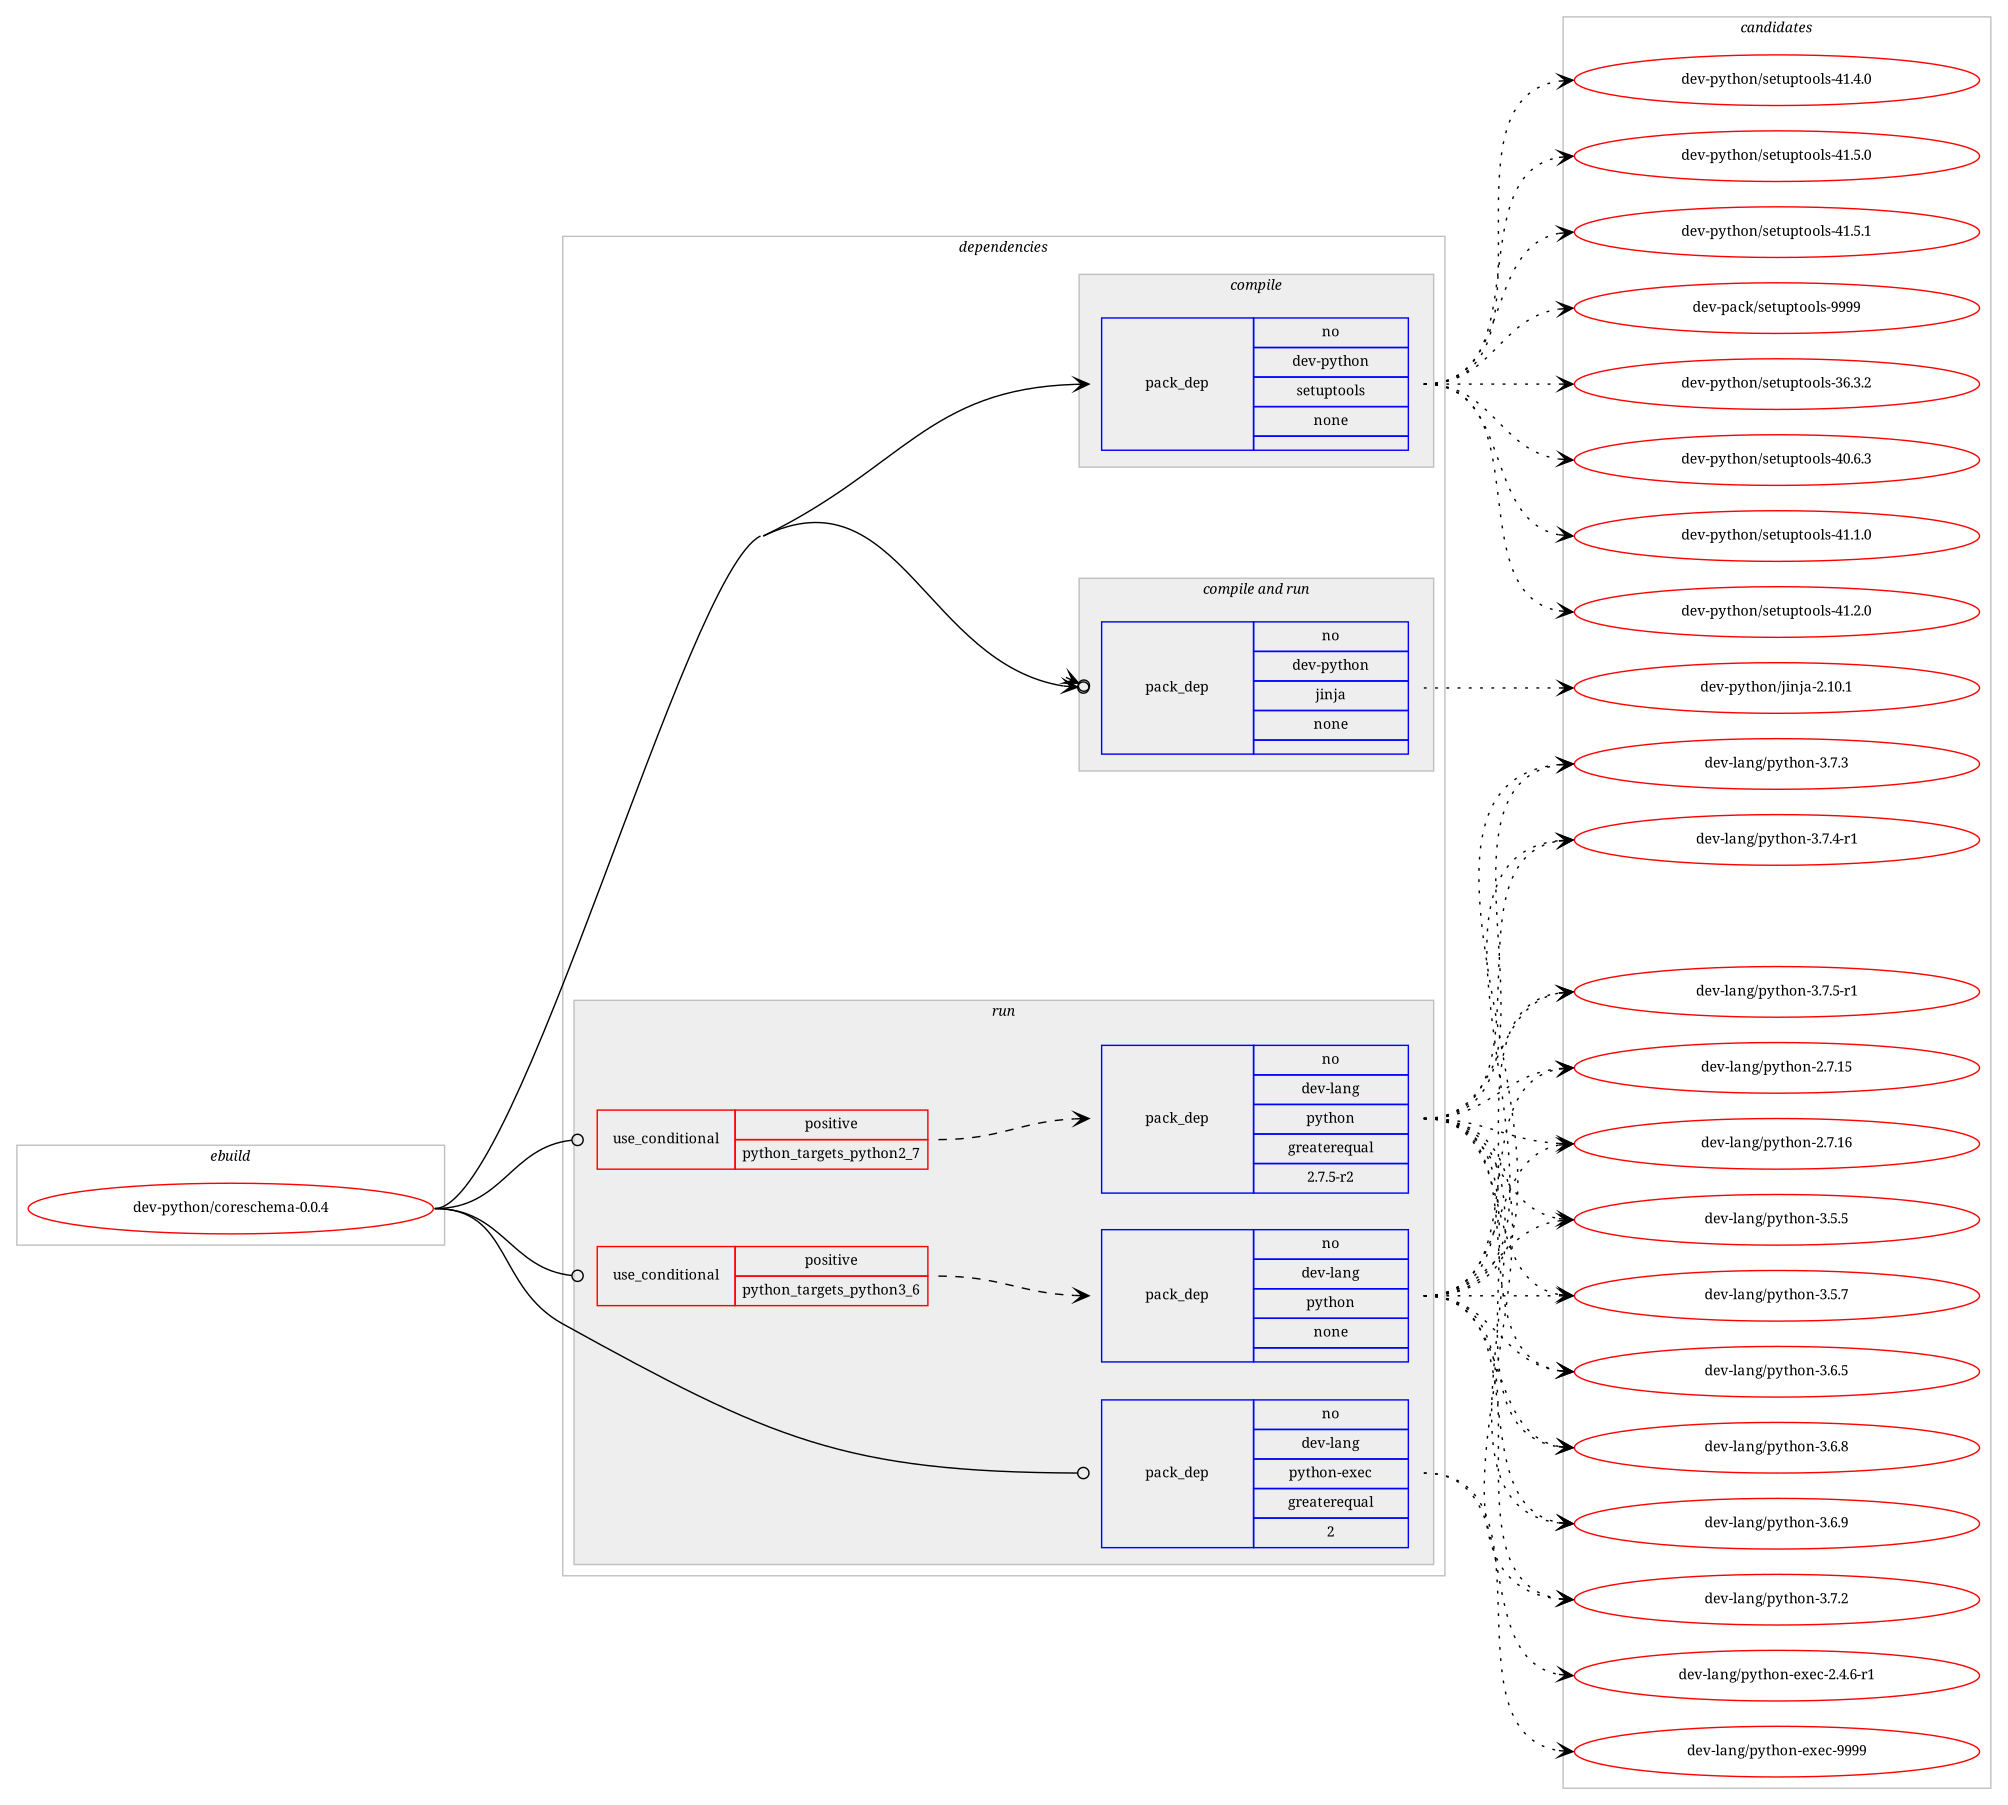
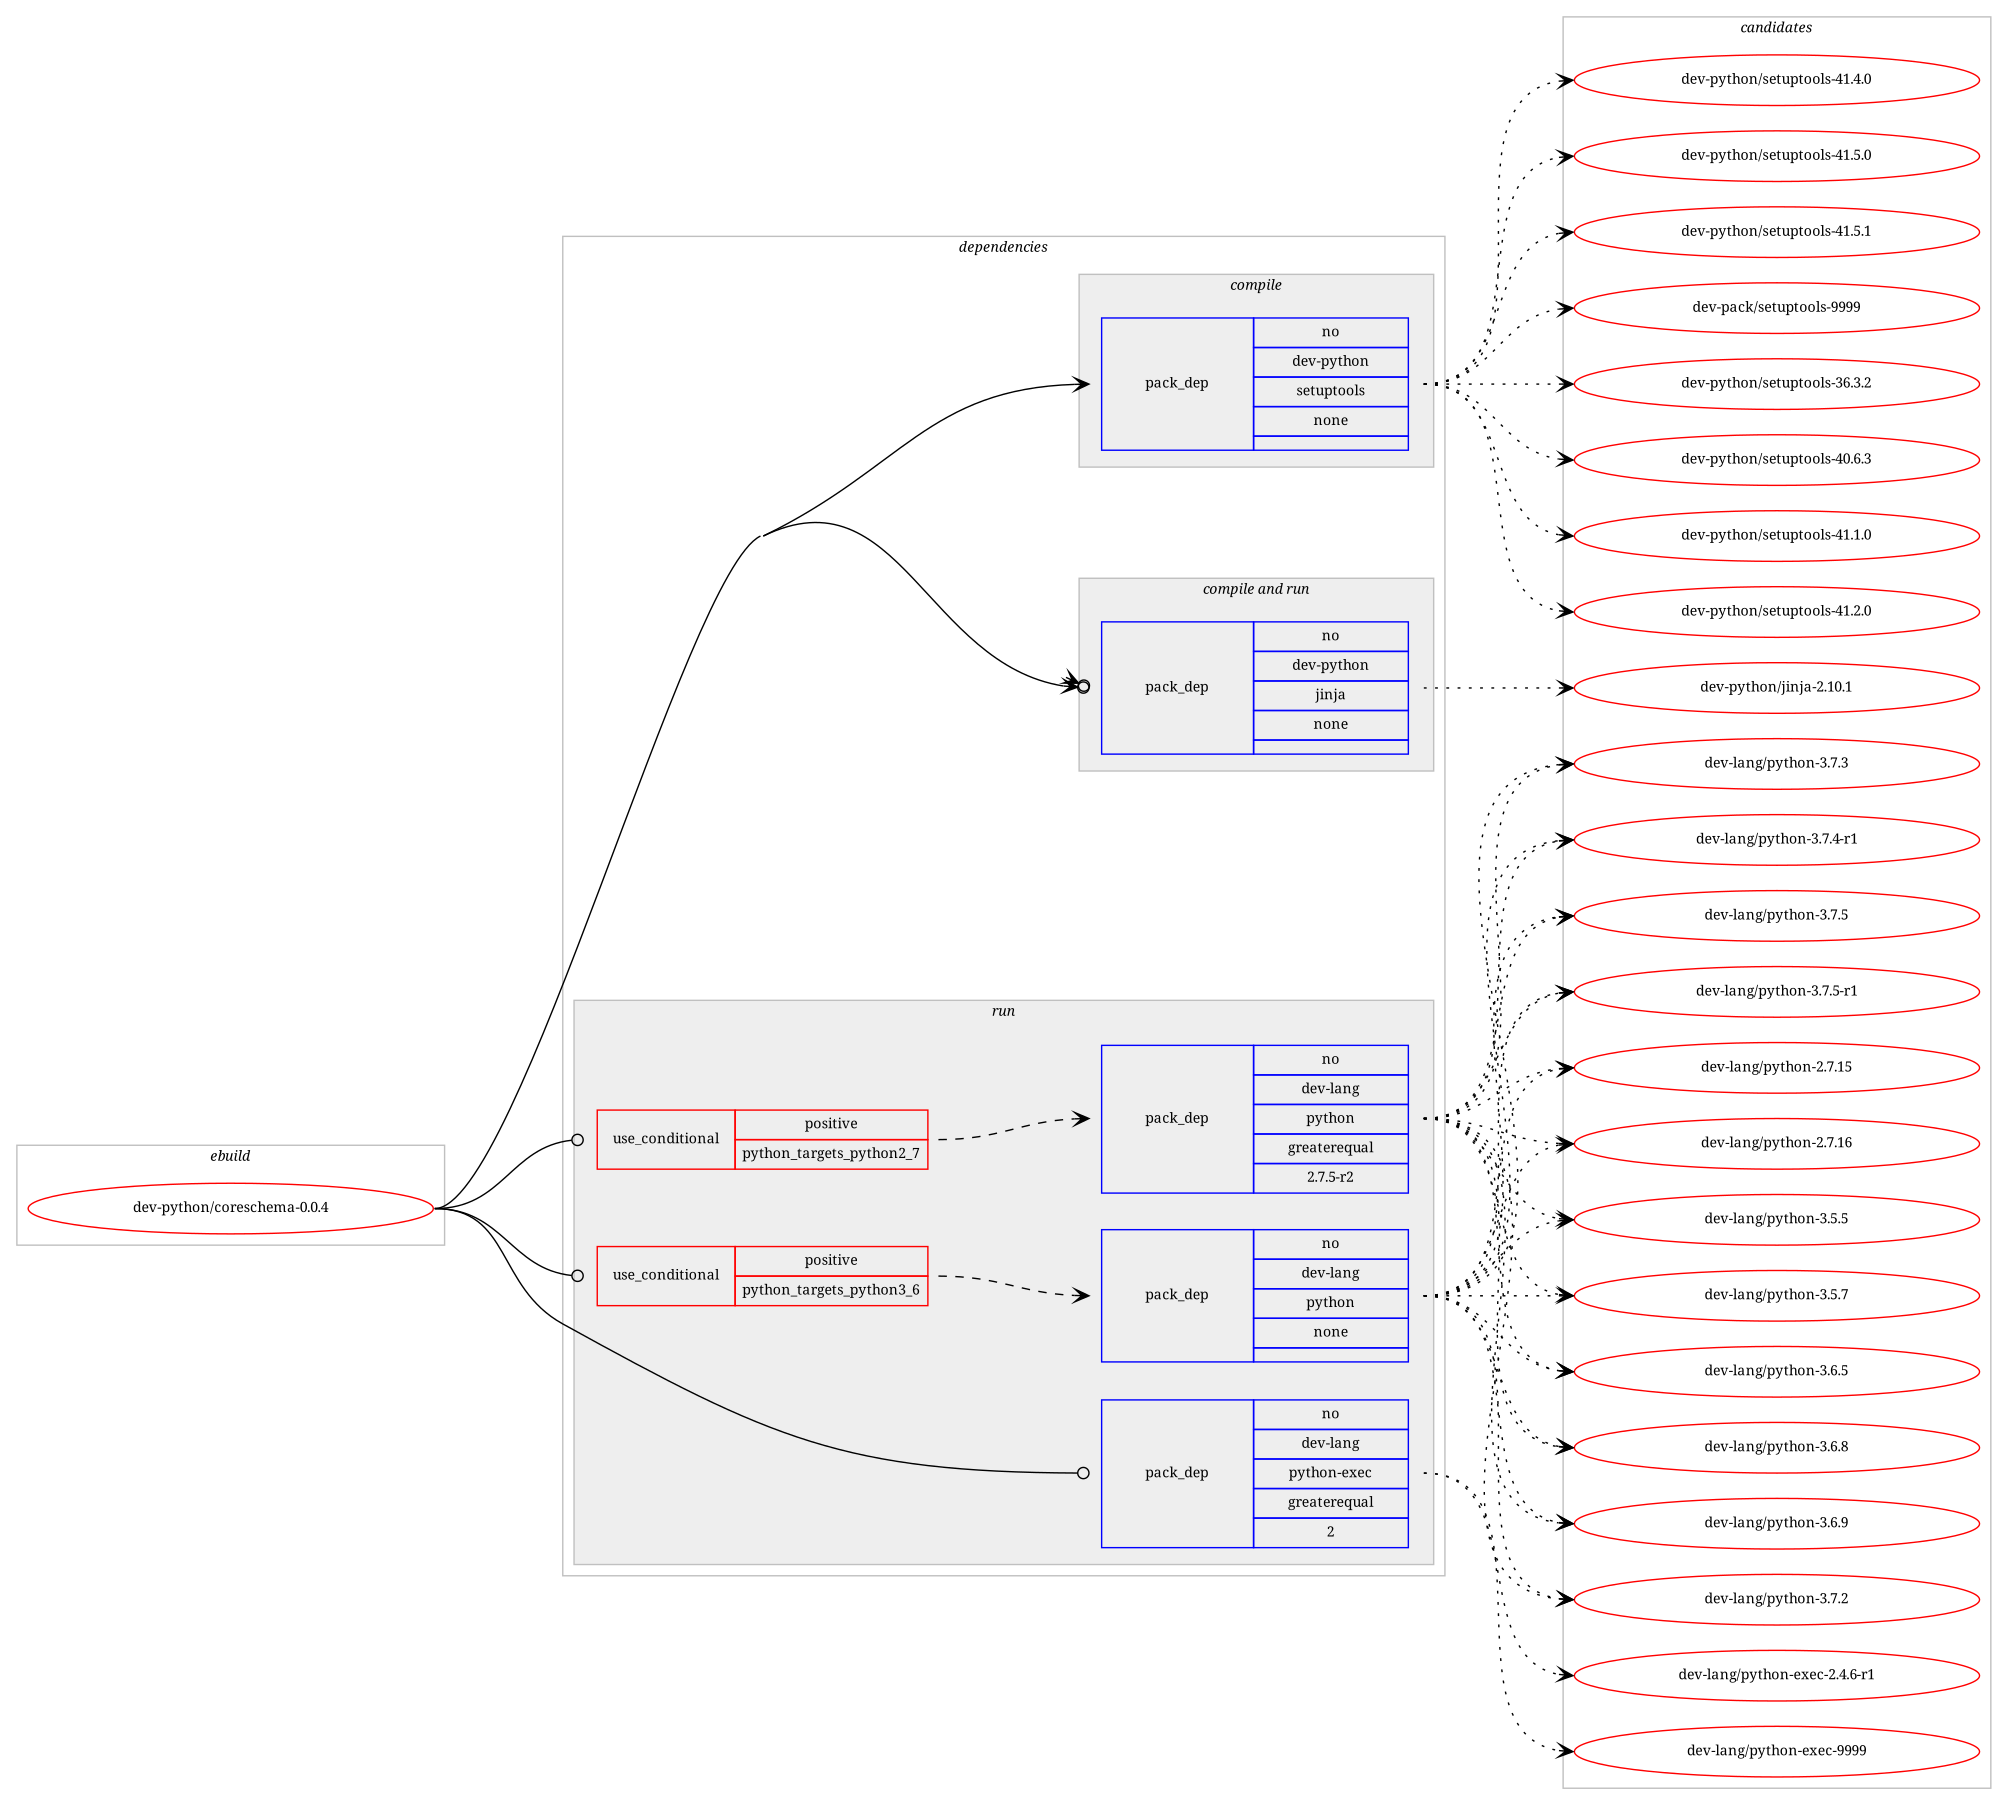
none -> (1777, 916)
